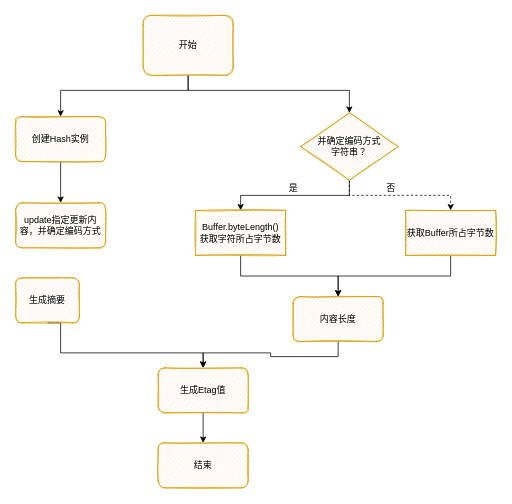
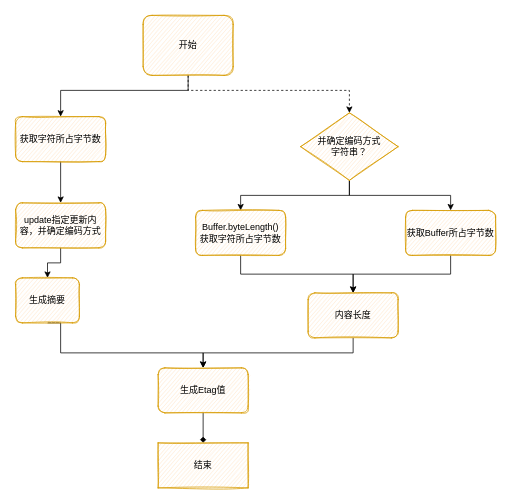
(277, 90) -> (277, 90)
(60, 139) -> (60, 139)
(293, 188) -> none
(390, 188) -> none
(405, 195) -> (405, 195)
(240, 233) -> (240, 233)
(450, 233) -> (450, 233)
none -> (60, 256)
(338, 319) -> (353, 315)
(203, 436) -> (203, 436)
(203, 465) -> (203, 465)
